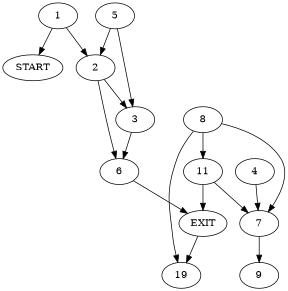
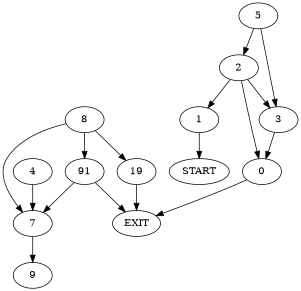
(75, 39) -> (221, 91)
(119, 172) -> (262, 172)
(203, 172) -> (85, 172)
(194, 246) -> (137, 194)
